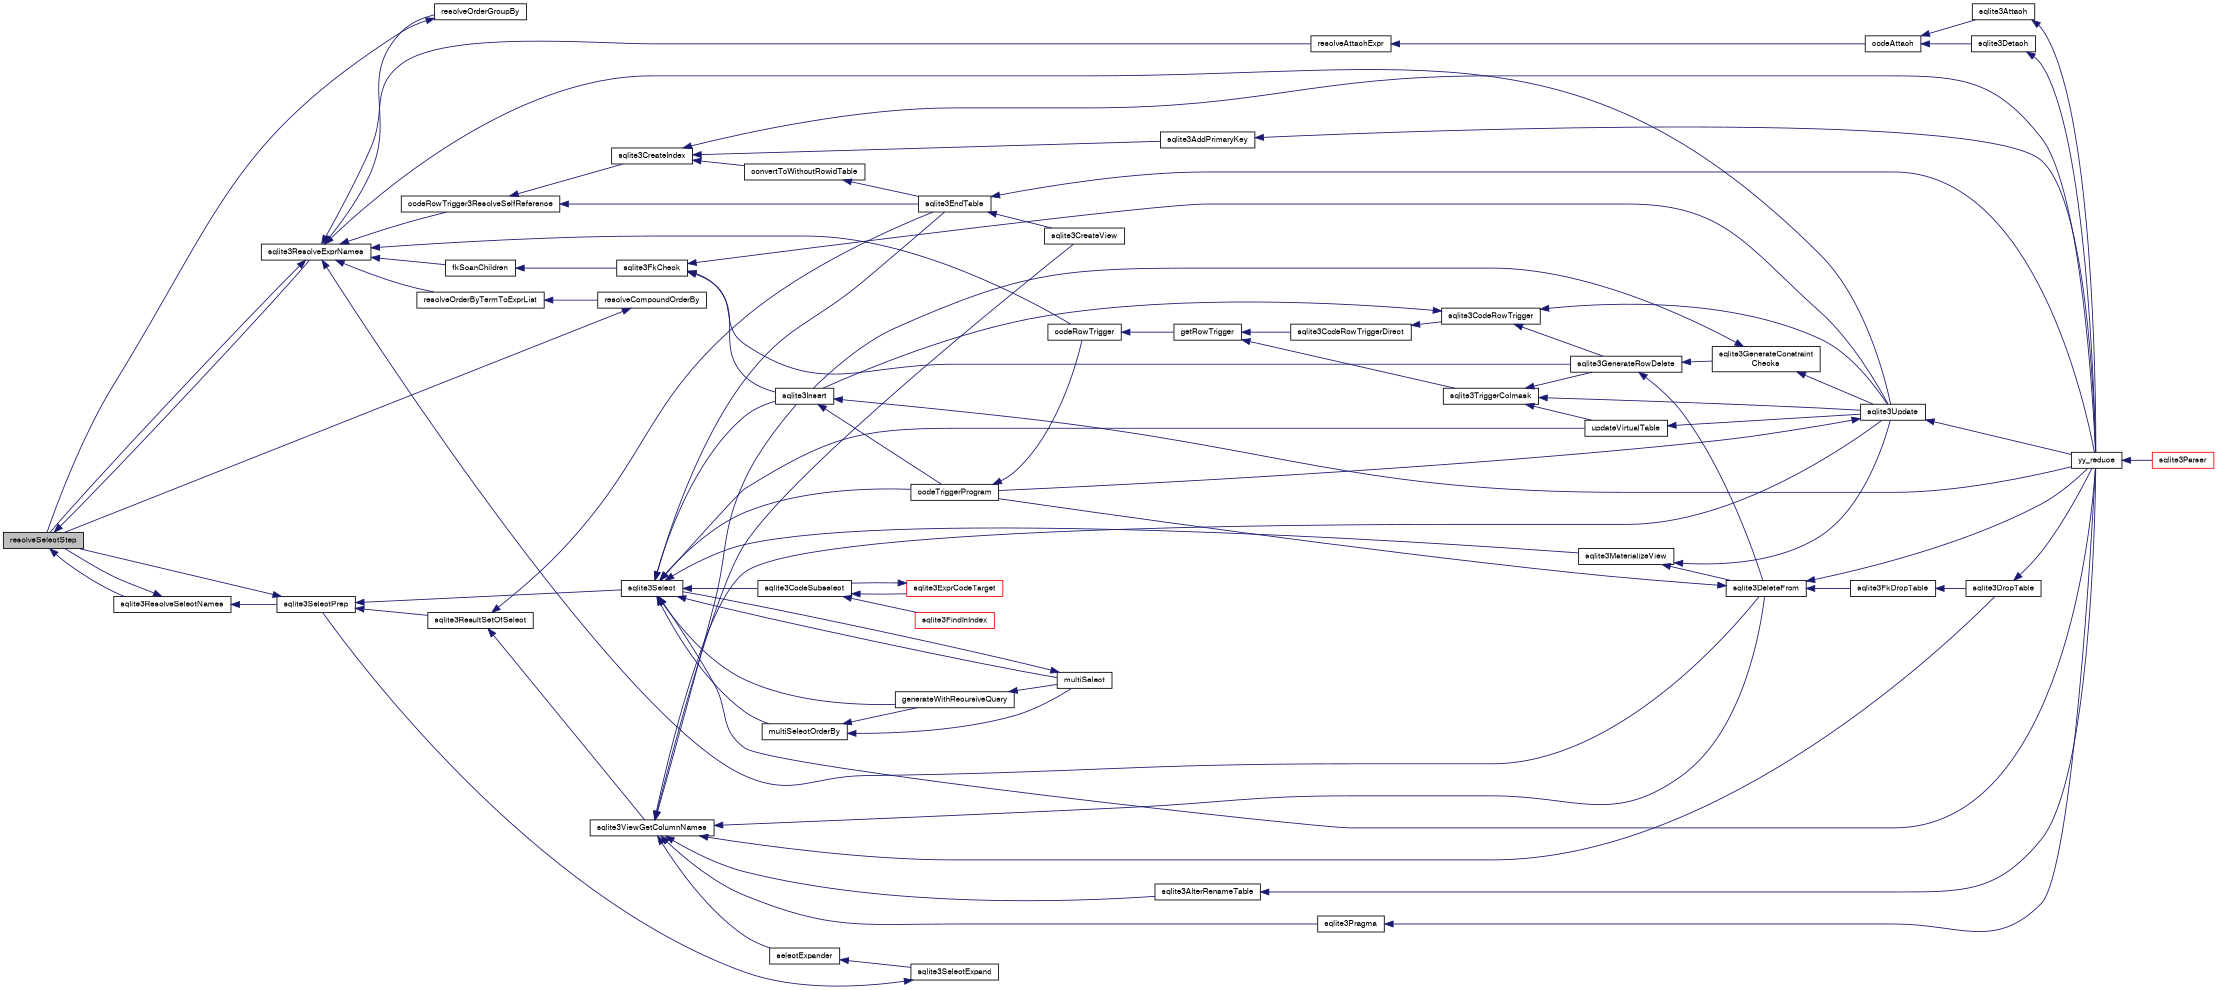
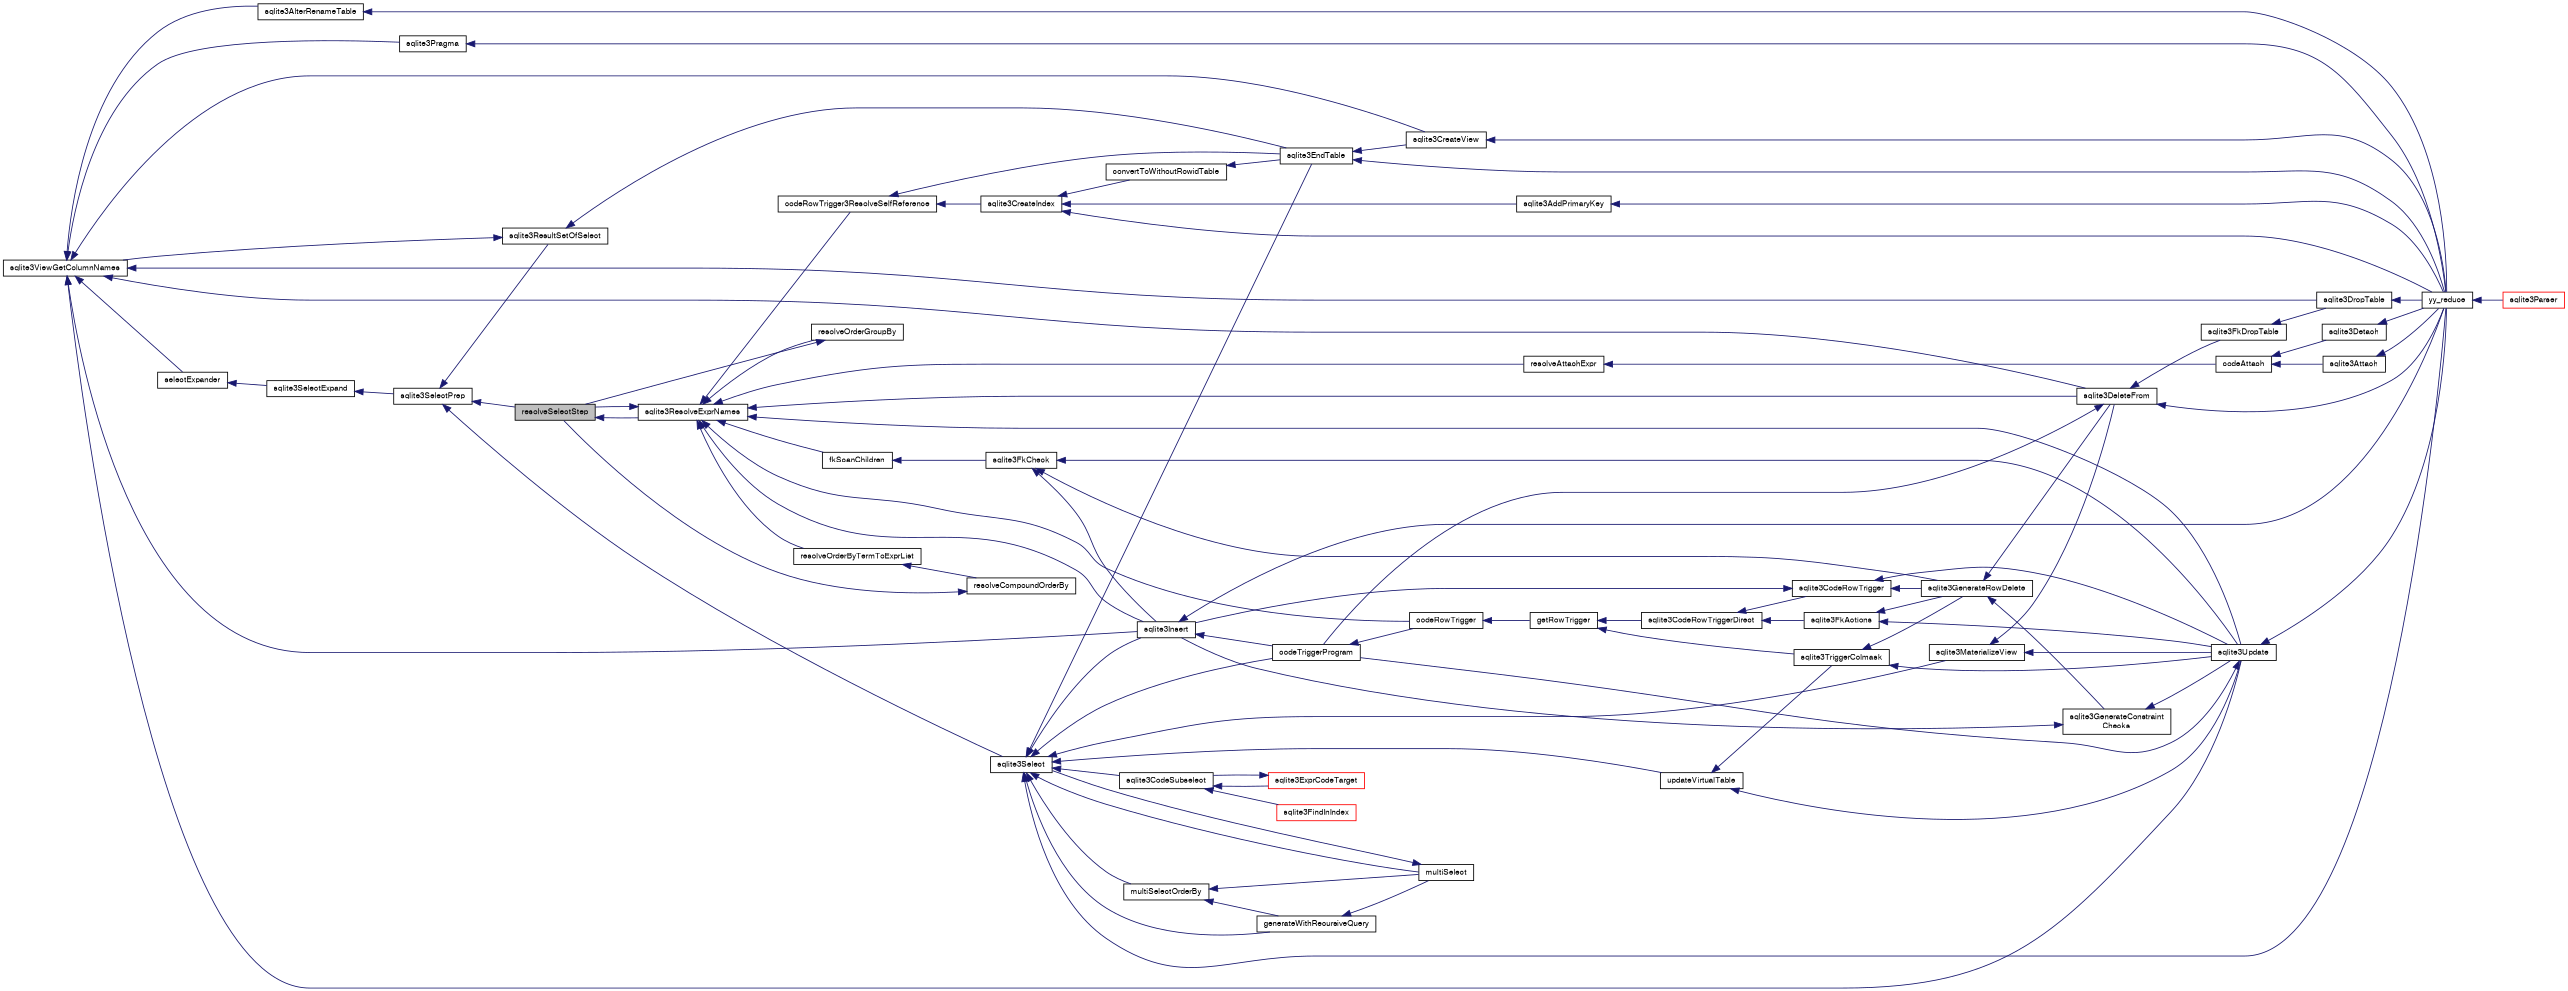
none -> (2020, 140)
(1563, 413) -> (1772, 719)
none -> (916, 537)
(172, 604) -> none
none -> (1842, 620)
